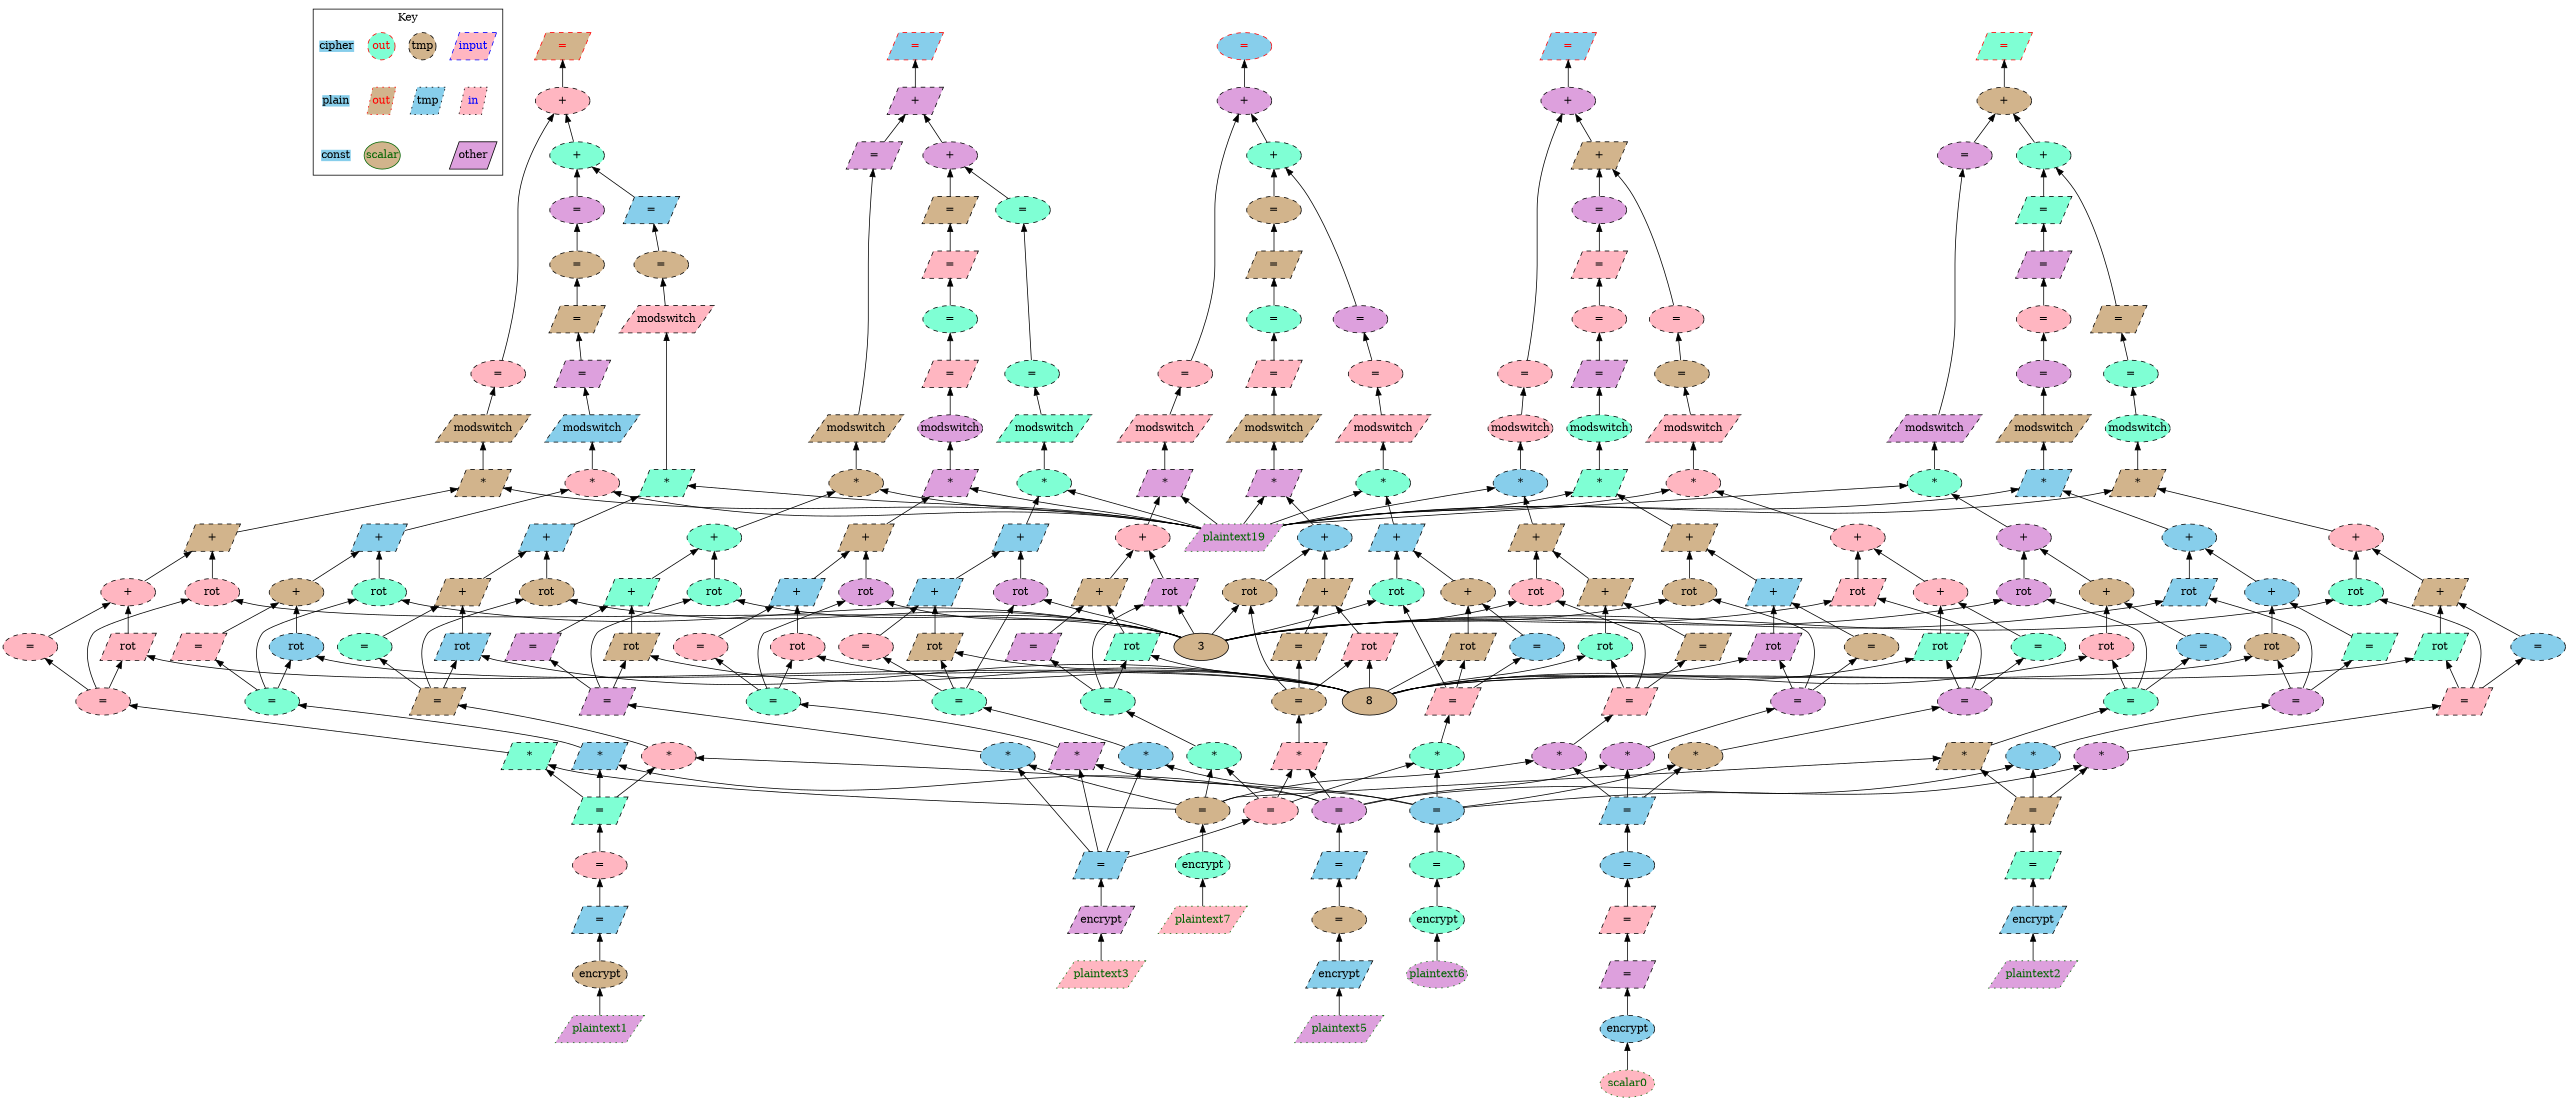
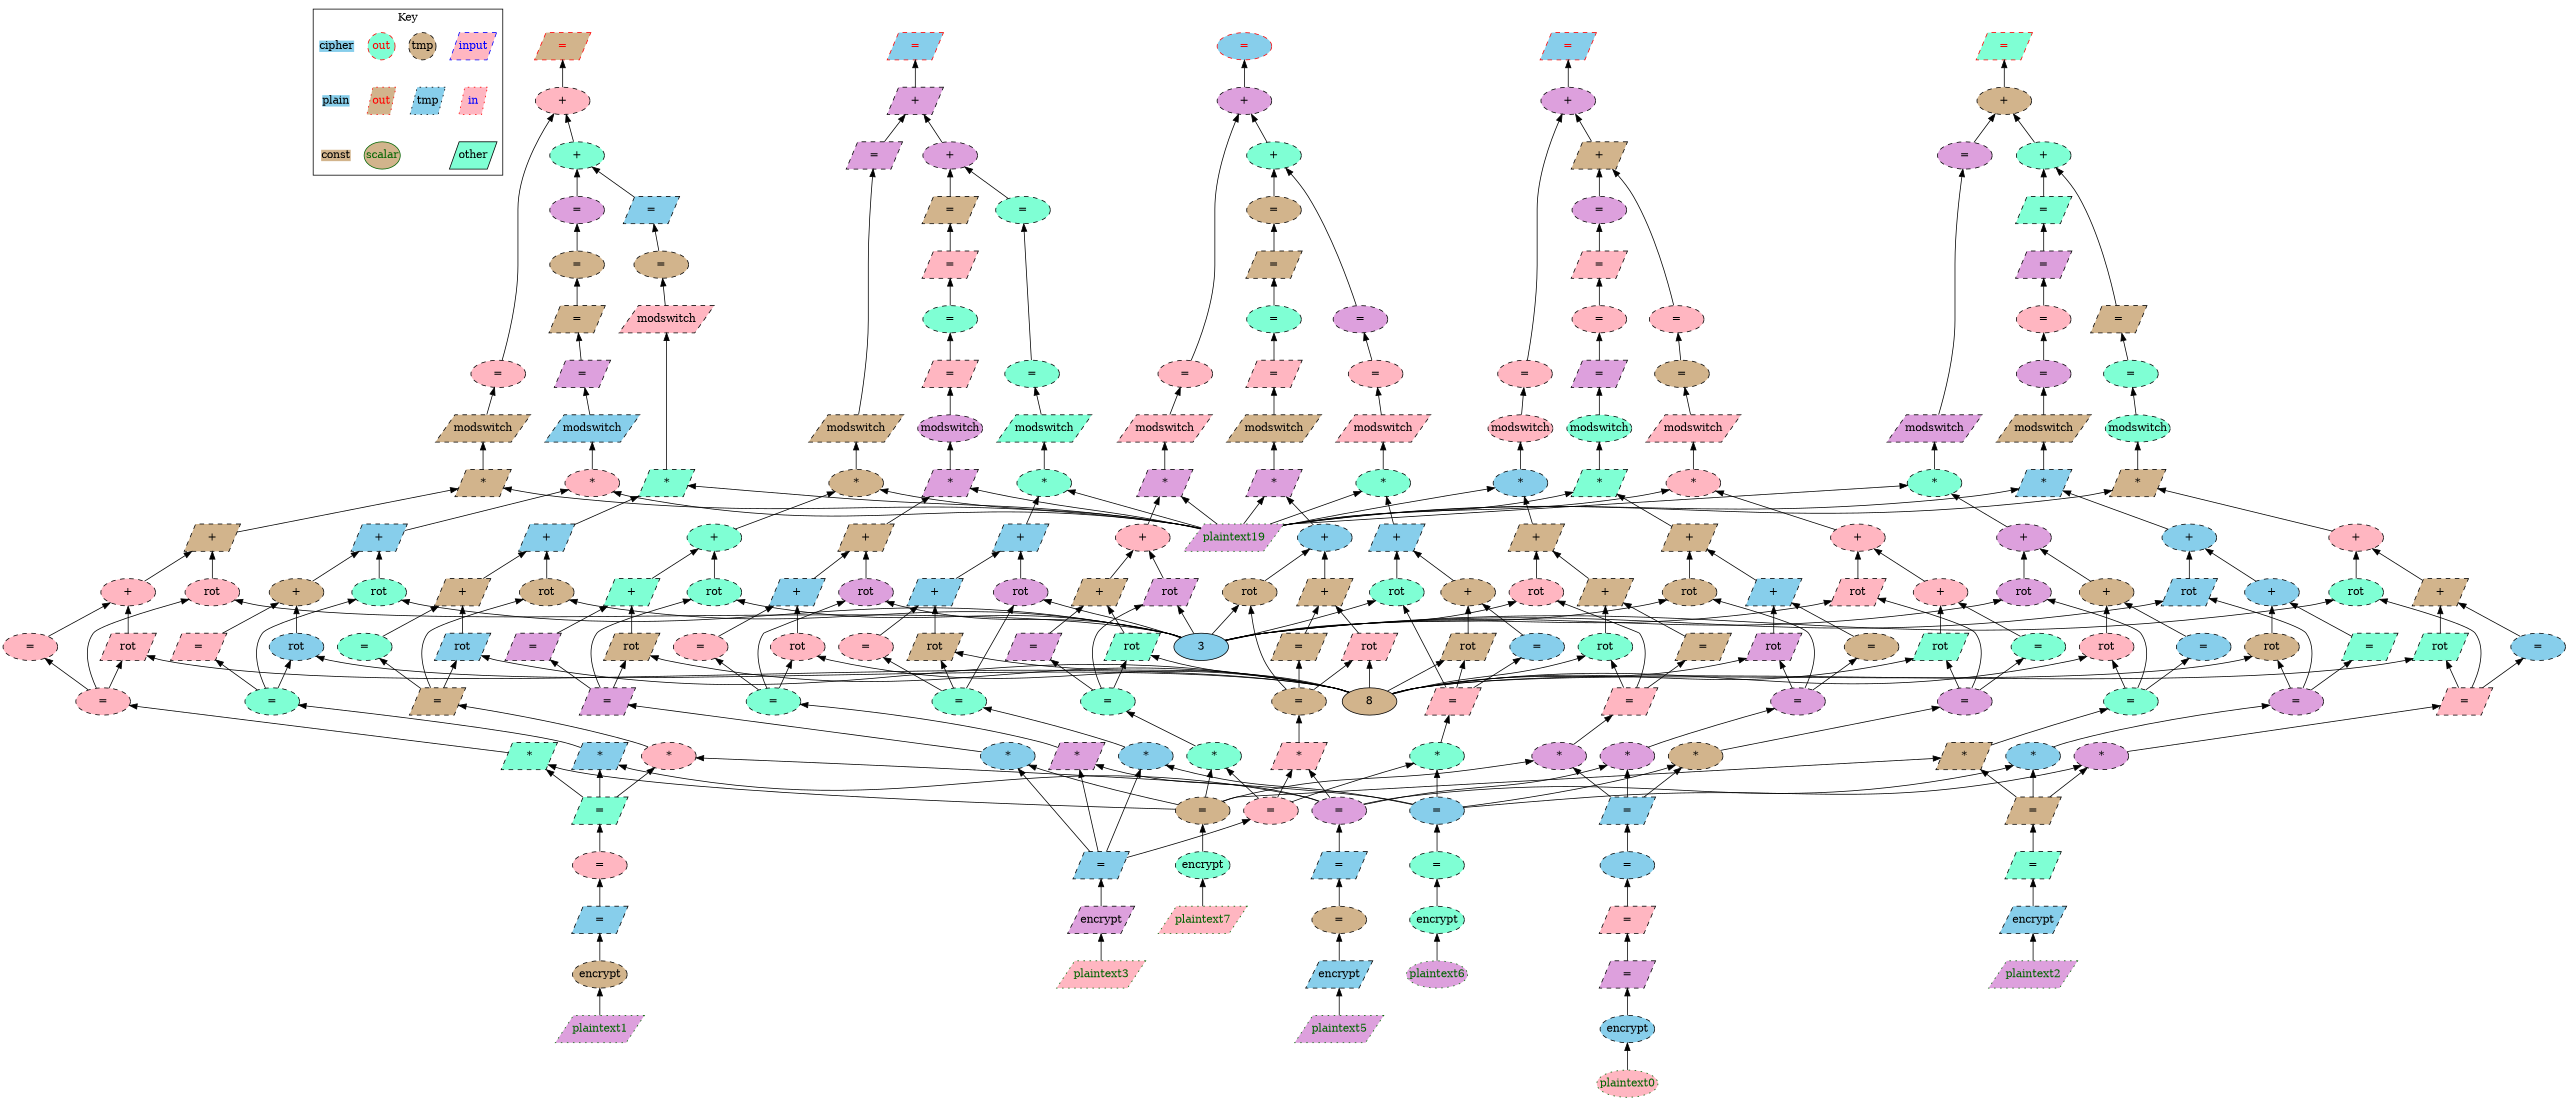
(473, 101) -> (473, 101)
(336, 155) -> (336, 155)
(473, 155) -> (473, 155)
(1201, 647) -> (1201, 647)
(1627, 1084) -> (1627, 1084)
